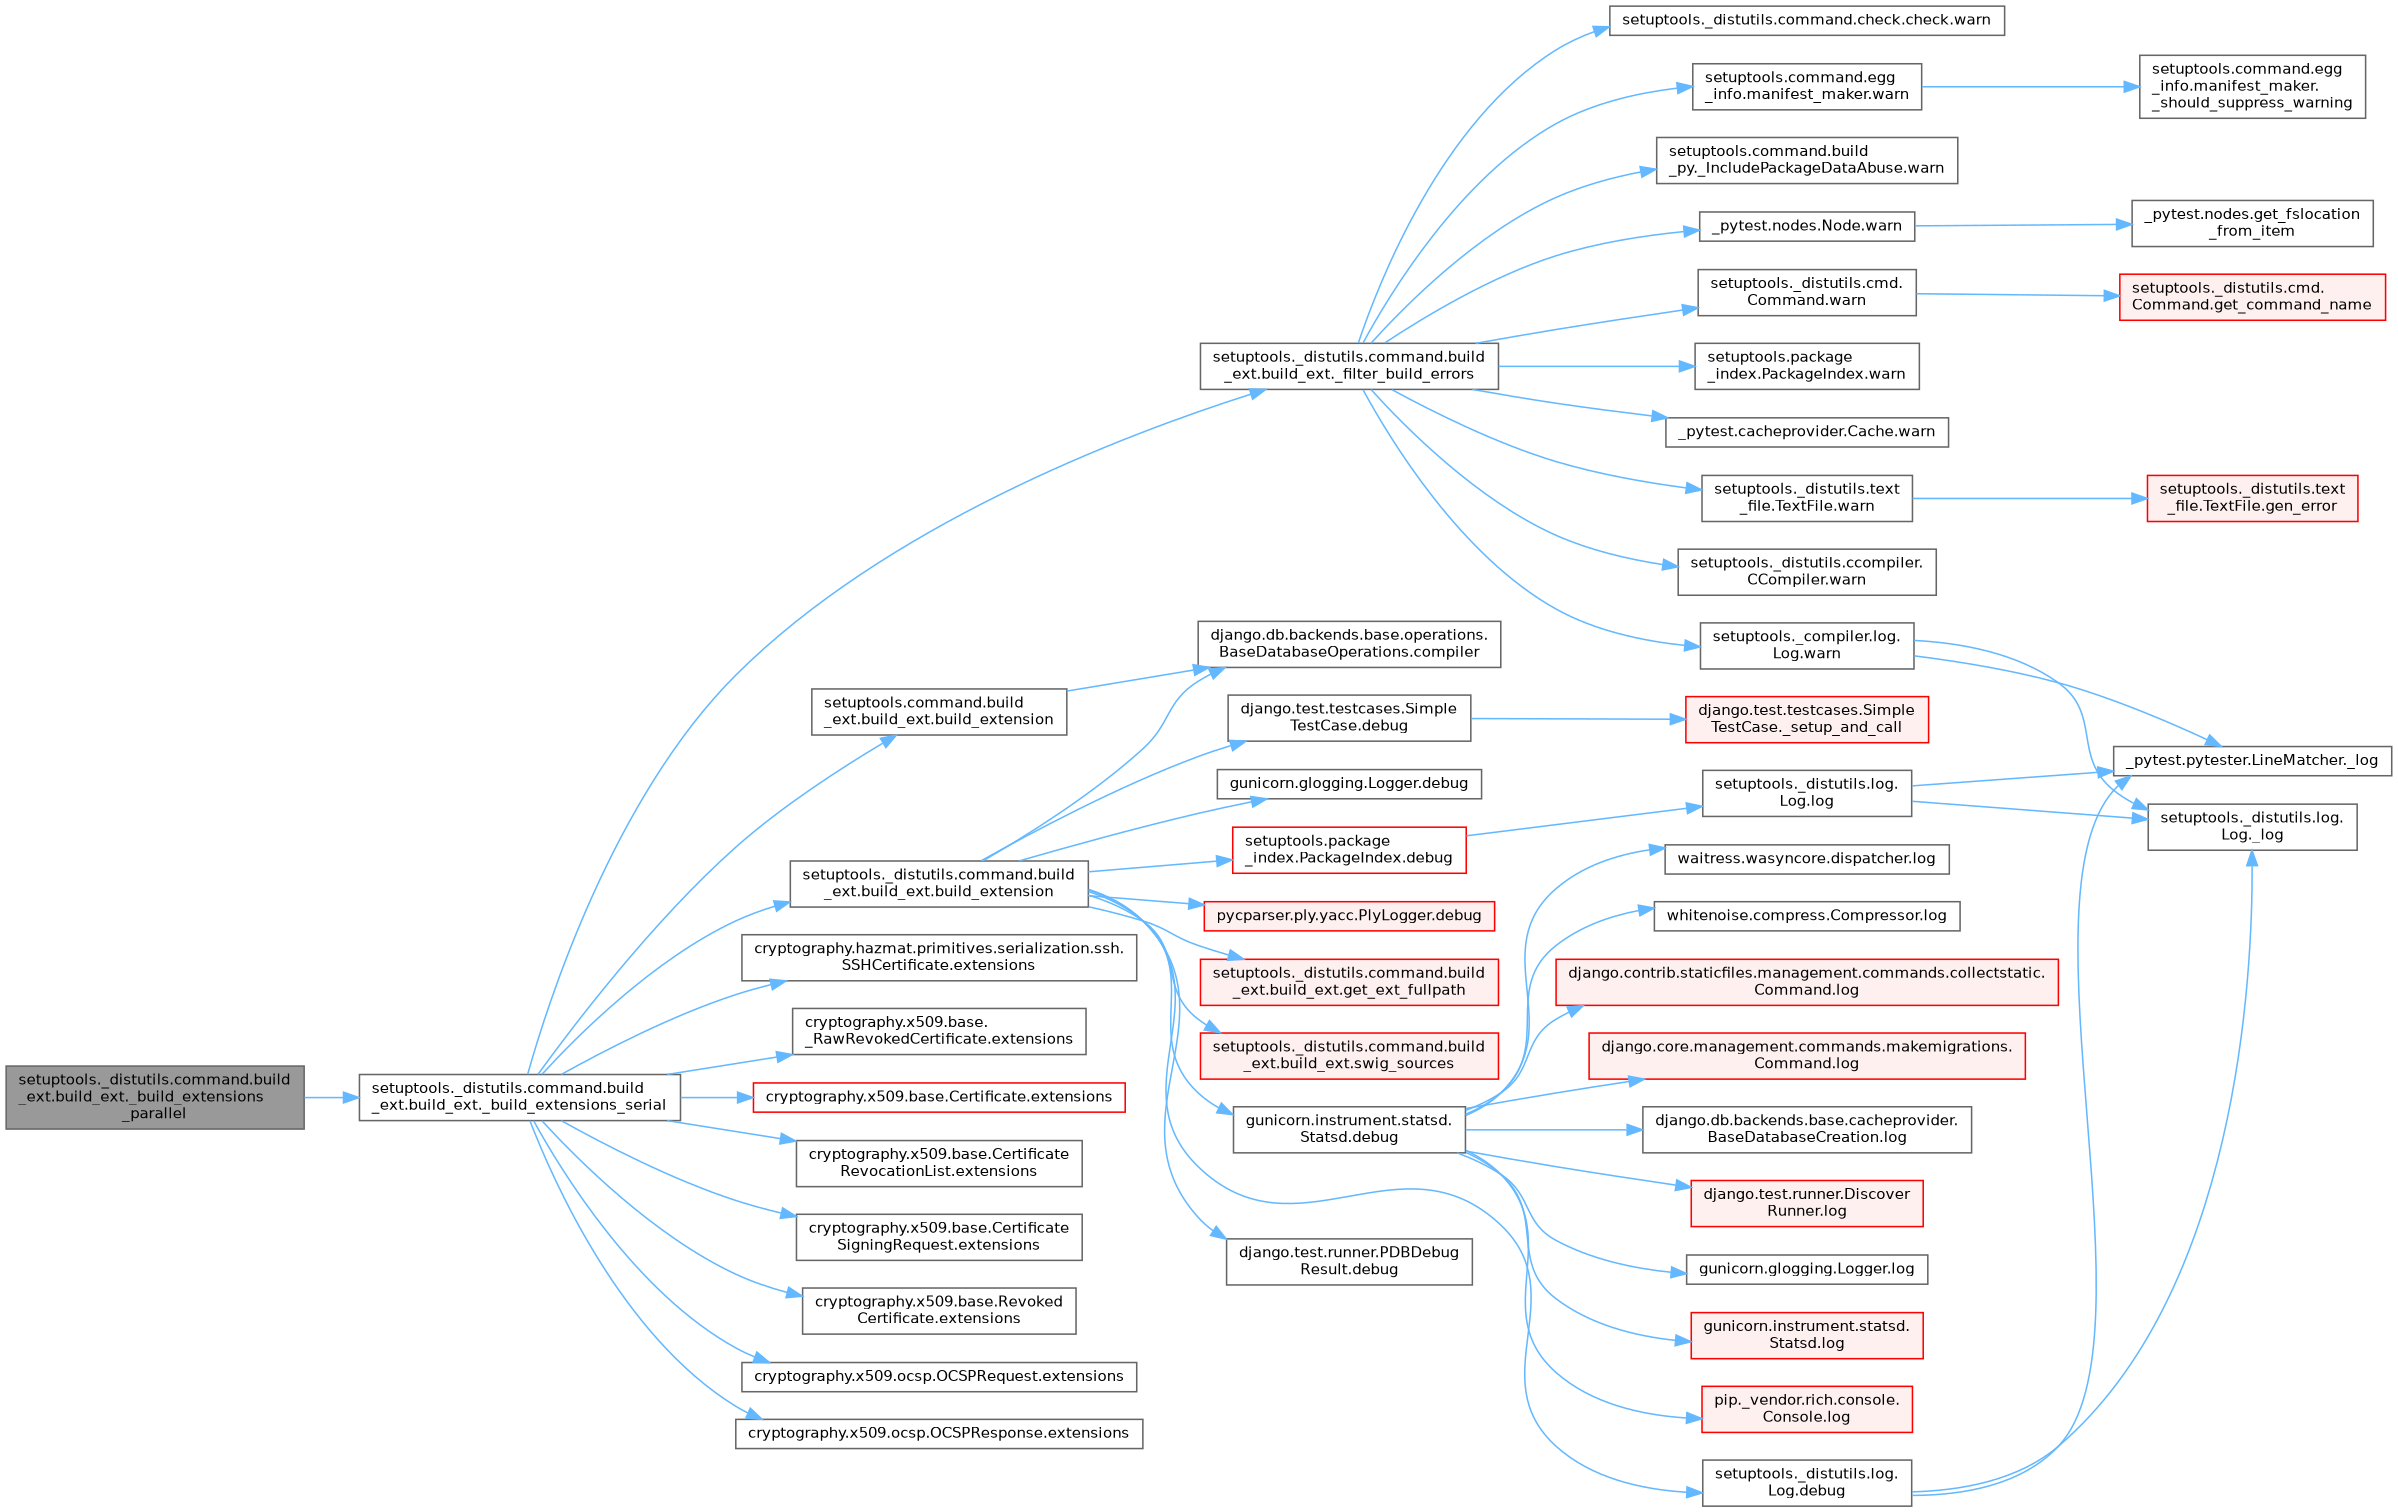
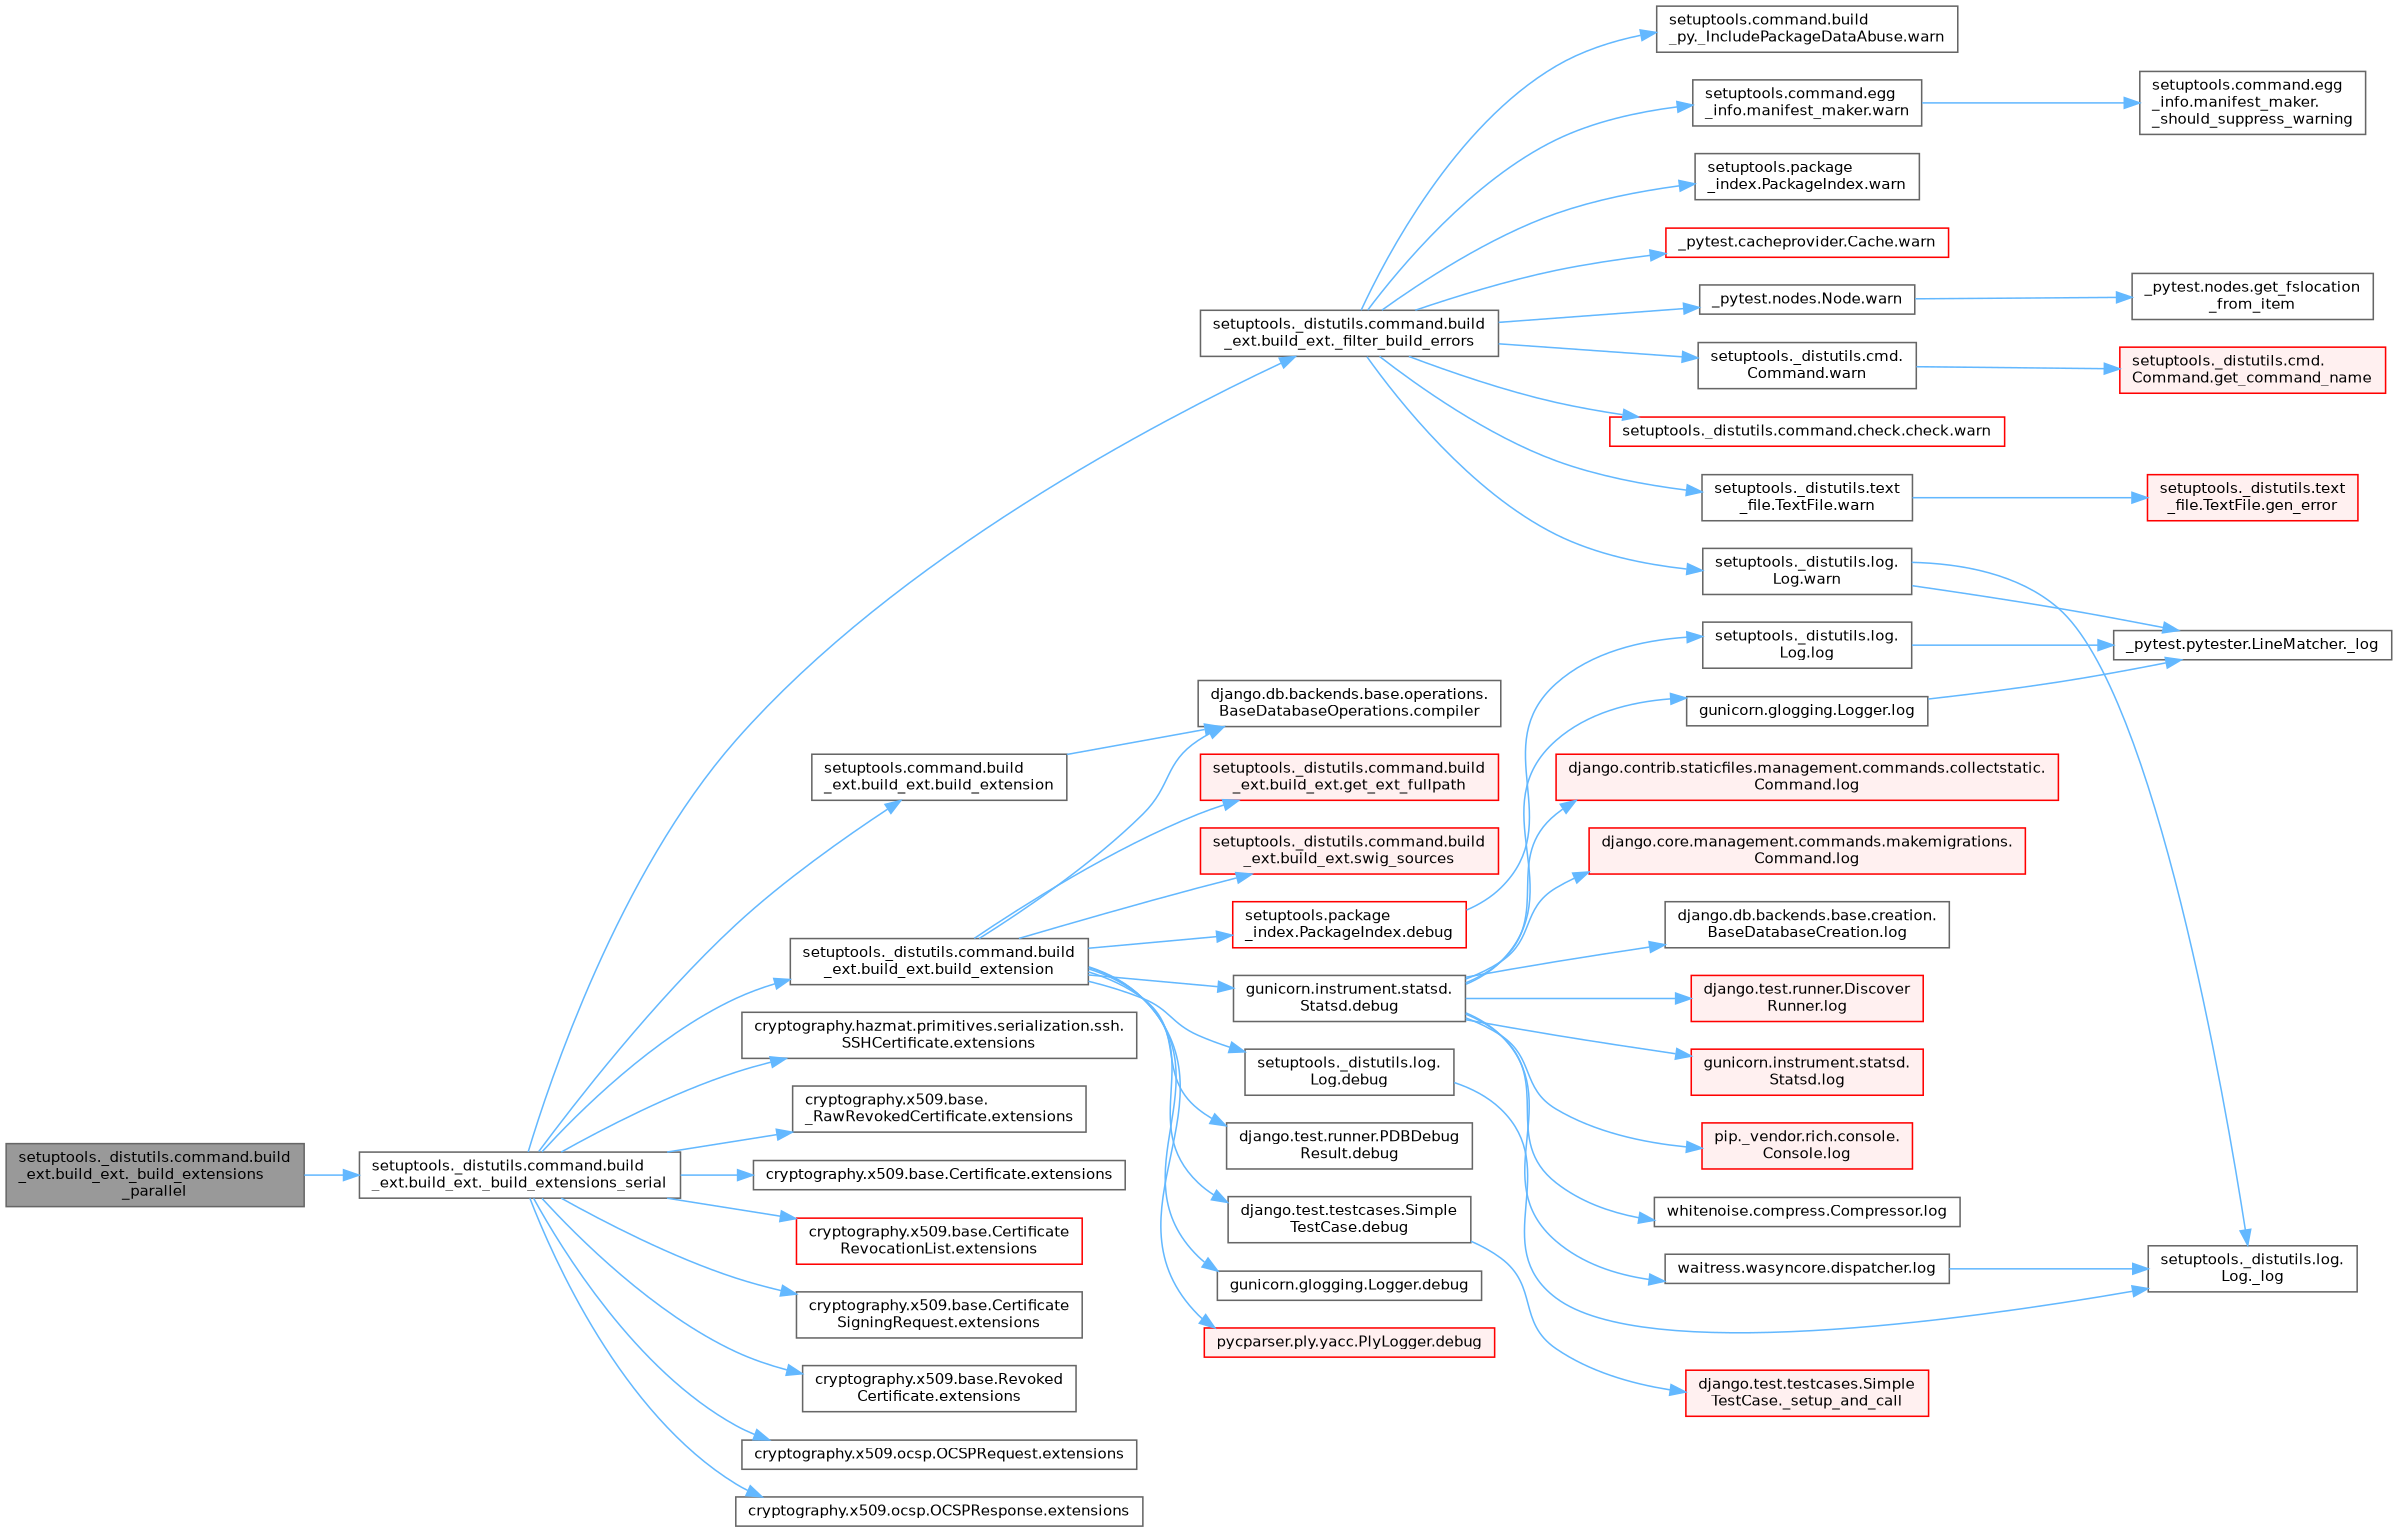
(1807, 21) -> (1807, 432)
(1807, 432) -> (1807, 243)
(1807, 572) -> none
(1807, 646) -> (1807, 571)
(2022, 810) -> (2041, 1269)
(939, 1098) -> (939, 1175)
(1807, 1130) -> (1807, 925)
(939, 1164) -> (939, 1241)
(2093, 1194) -> (2048, 684)
